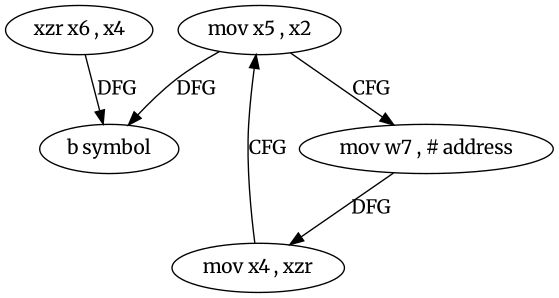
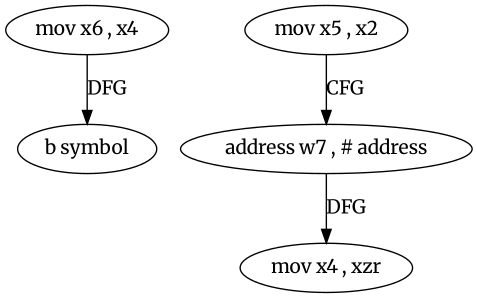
(79, 30) -> (87, 30)
(176, 80) -> none
(426, 149) -> (326, 149)
(248, 156) -> none
